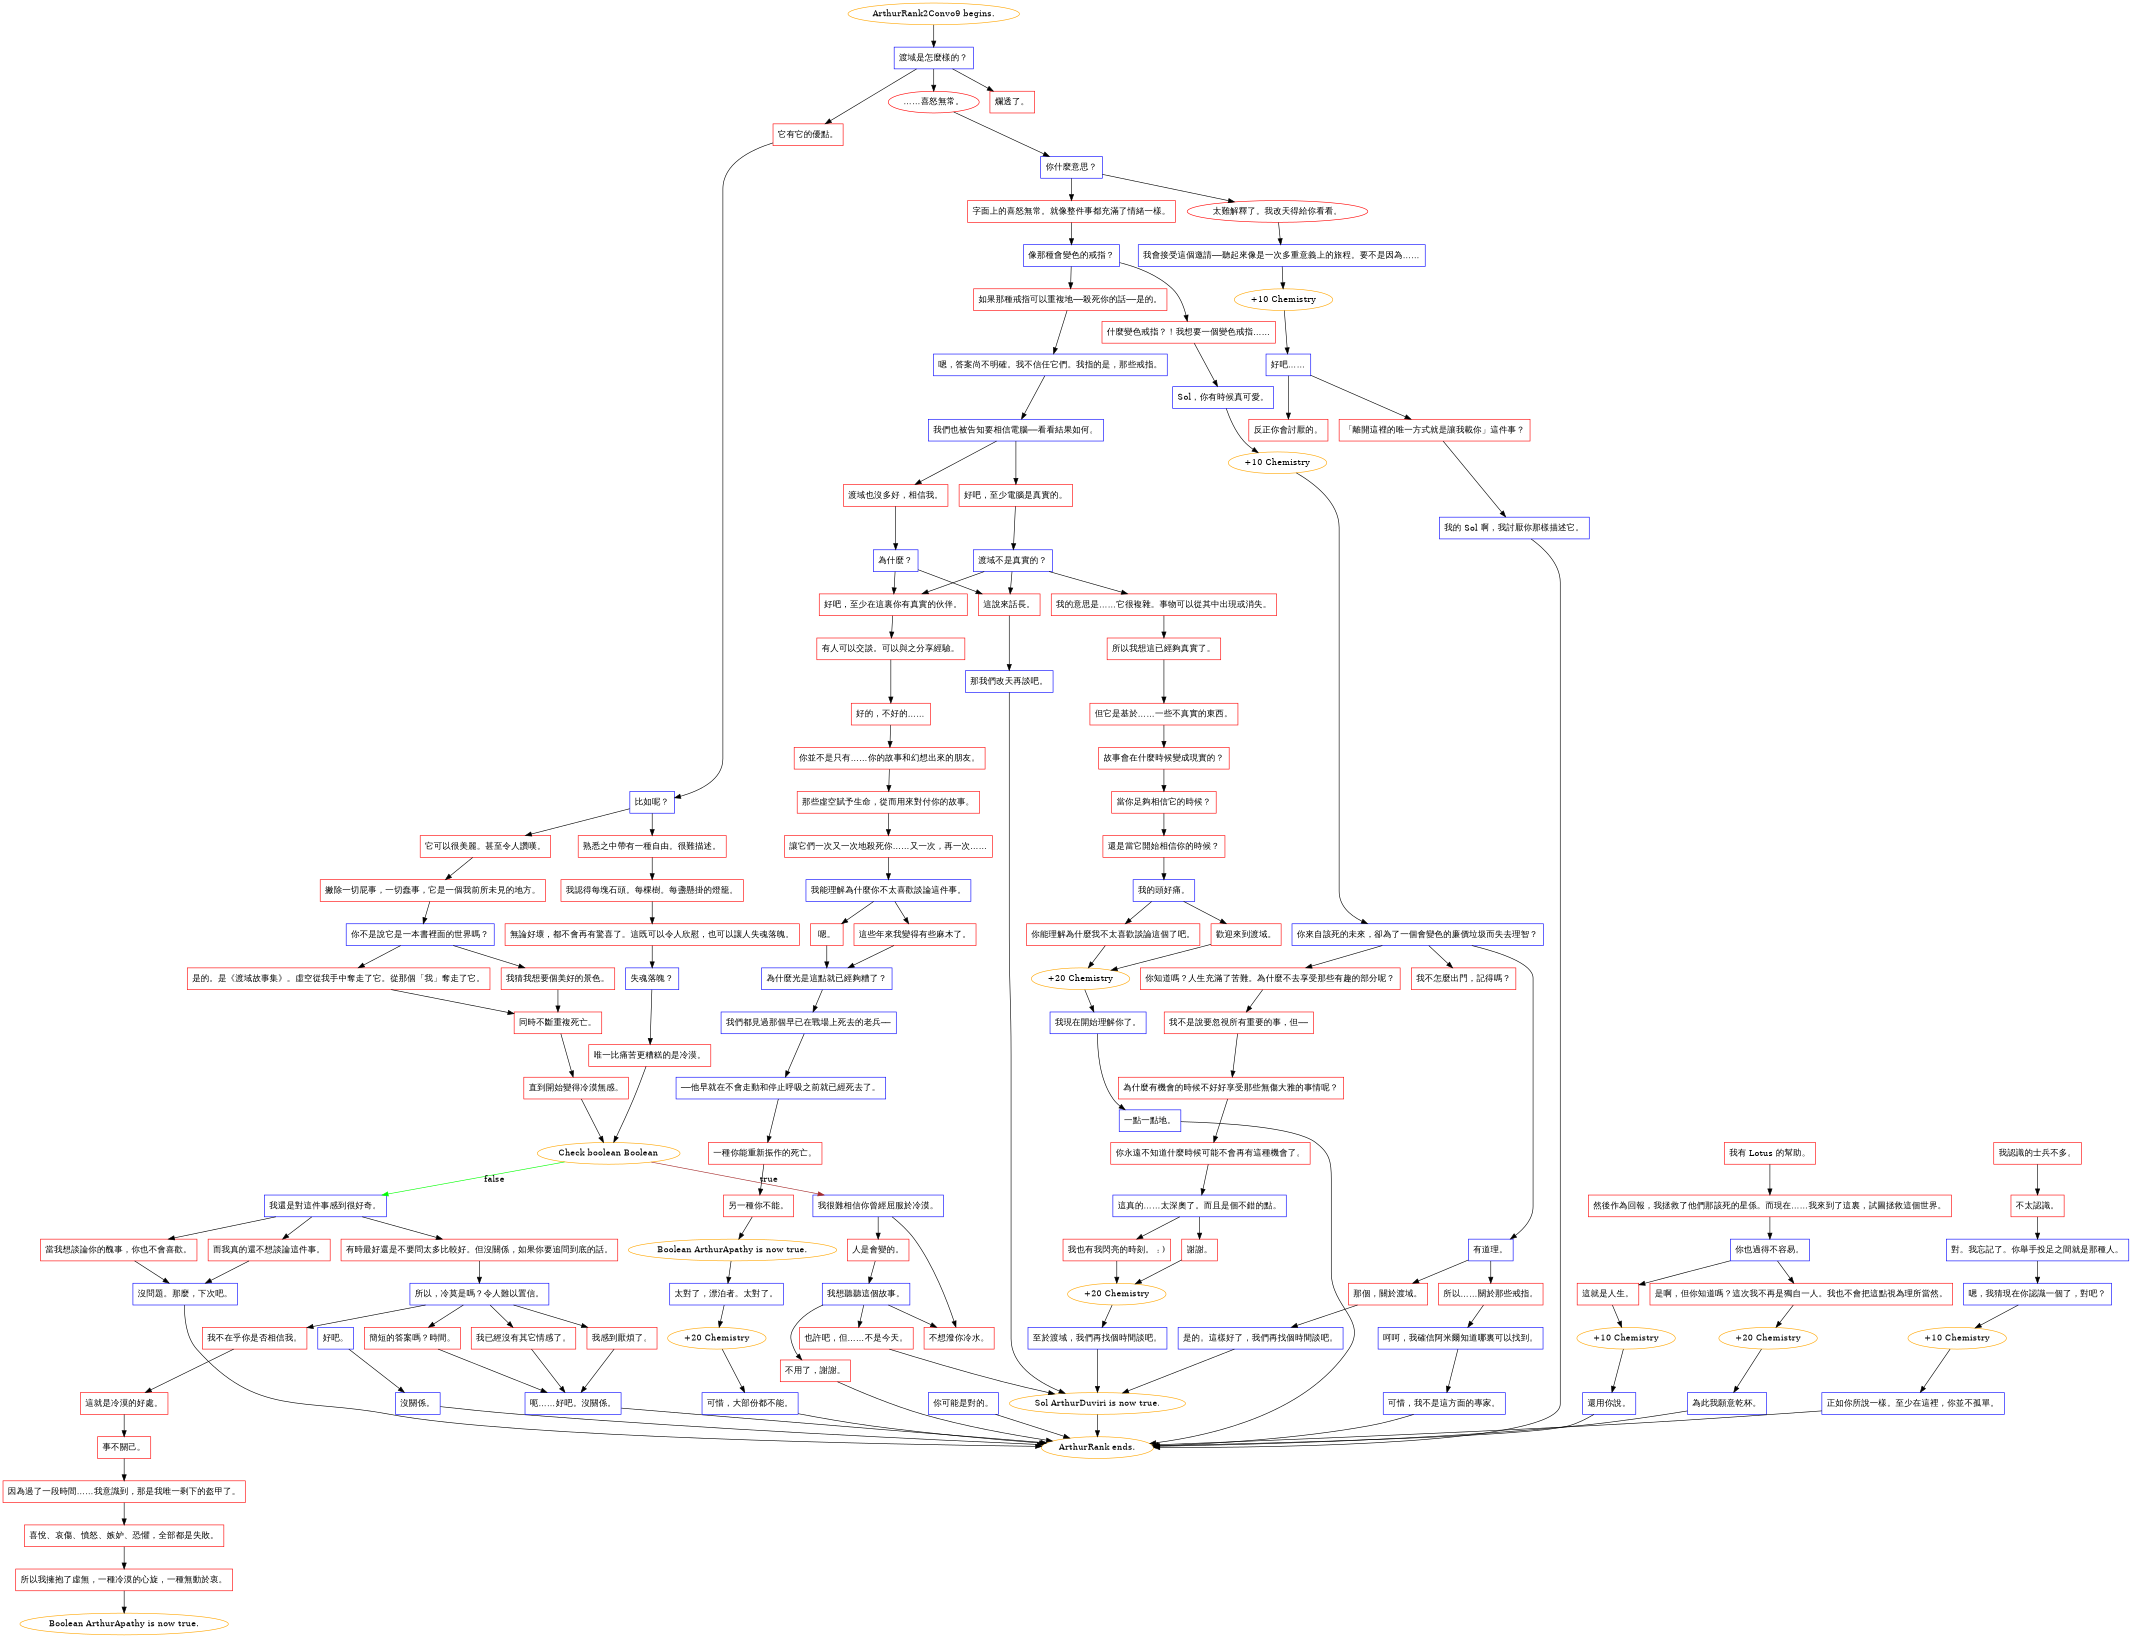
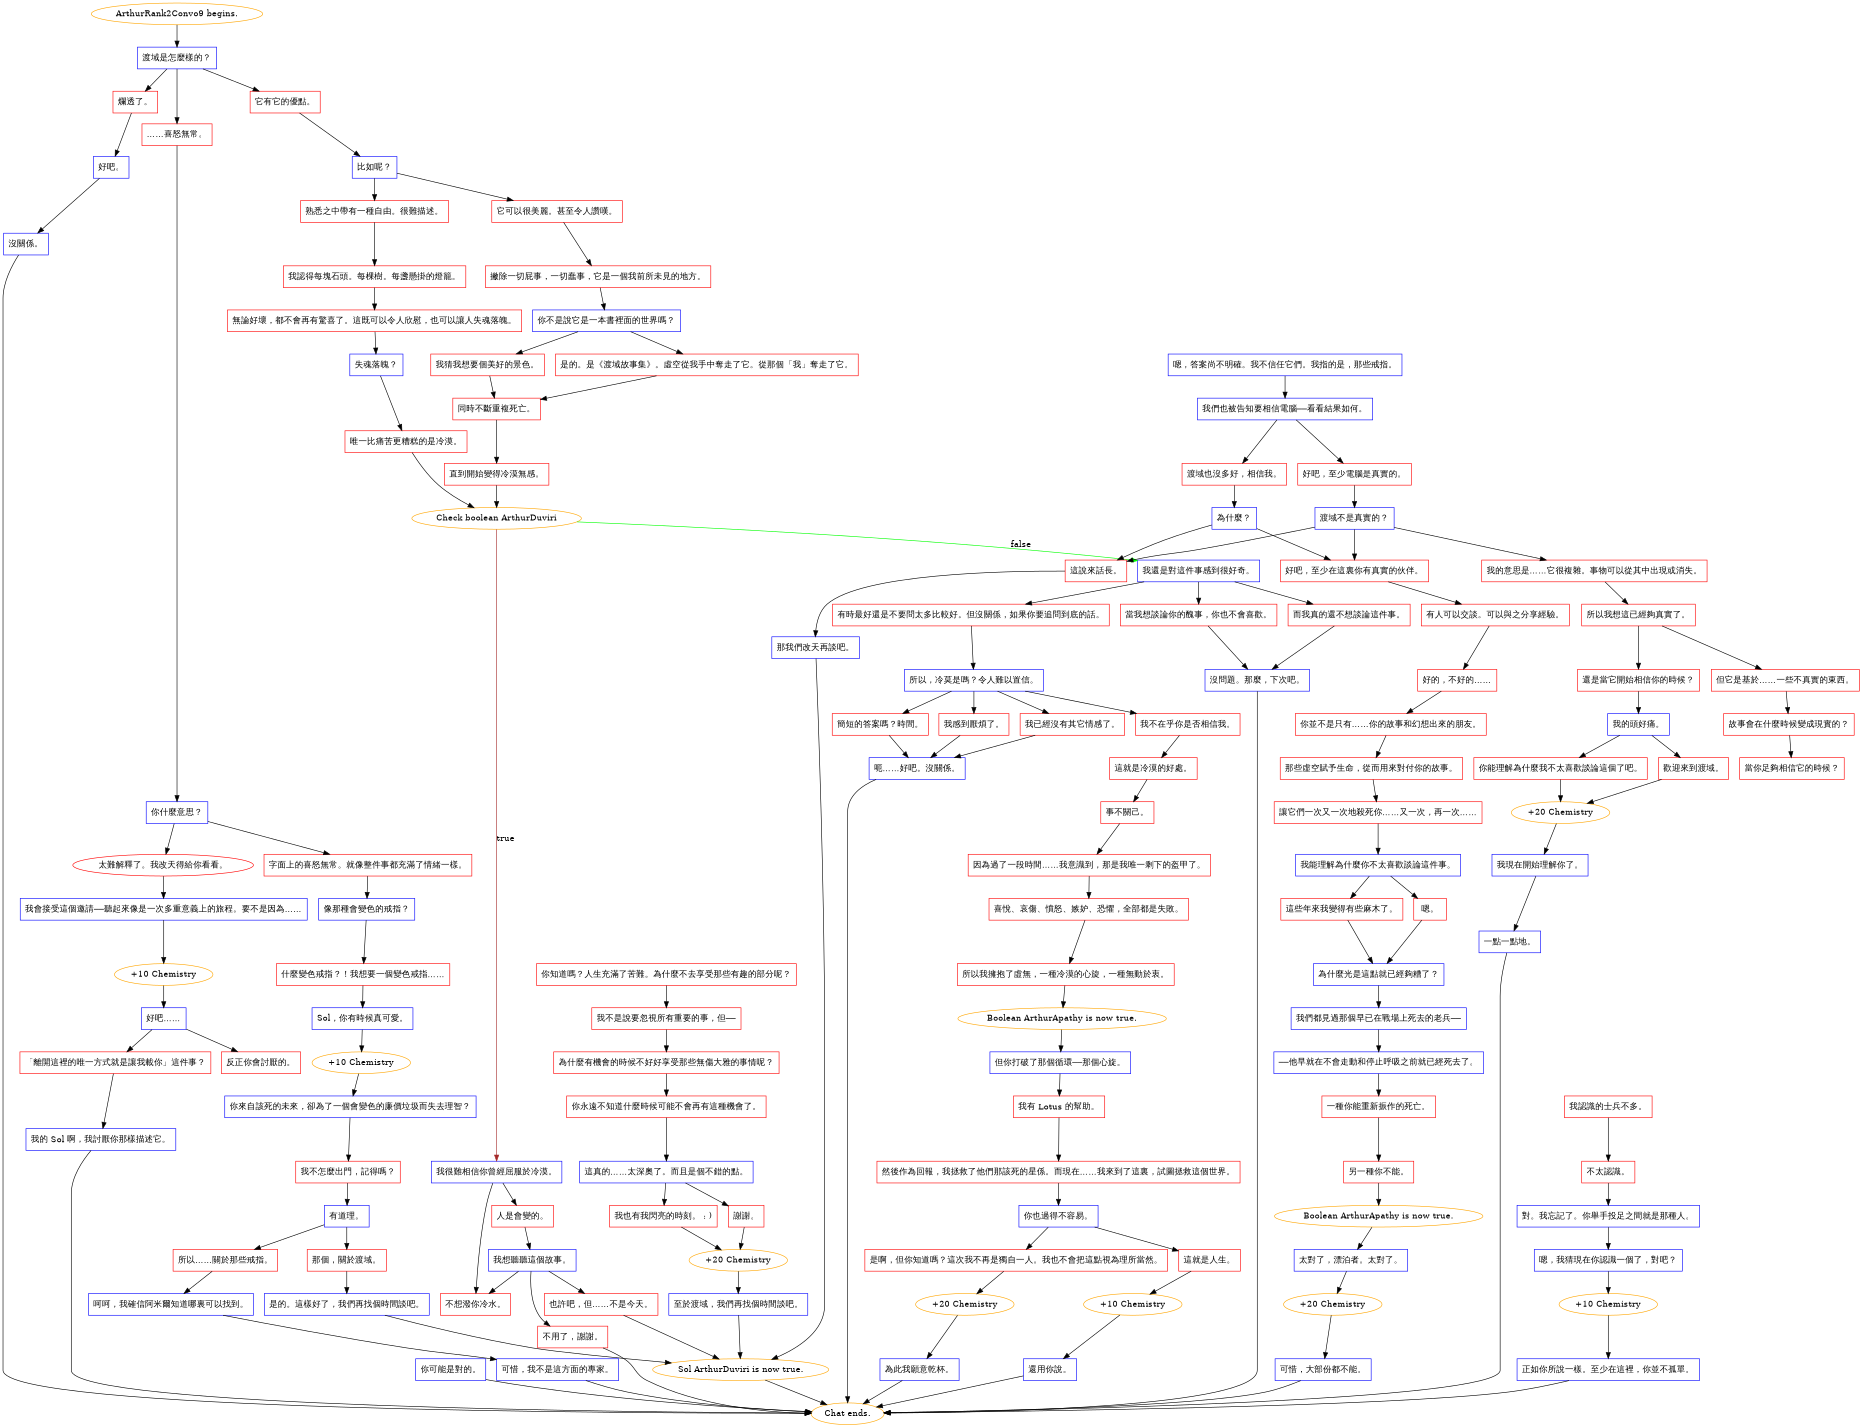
(934, 102) -> (177, 135)
none -> (124, 132)
(1070, 300) -> none
(1164, 821) -> (1638, 645)
(1347, 956) -> none
none -> (1060, 1063)
(1533, 1074) -> (347, 1191)
(609, 1153) -> (497, 518)
(1097, 1448) -> (848, 1414)
